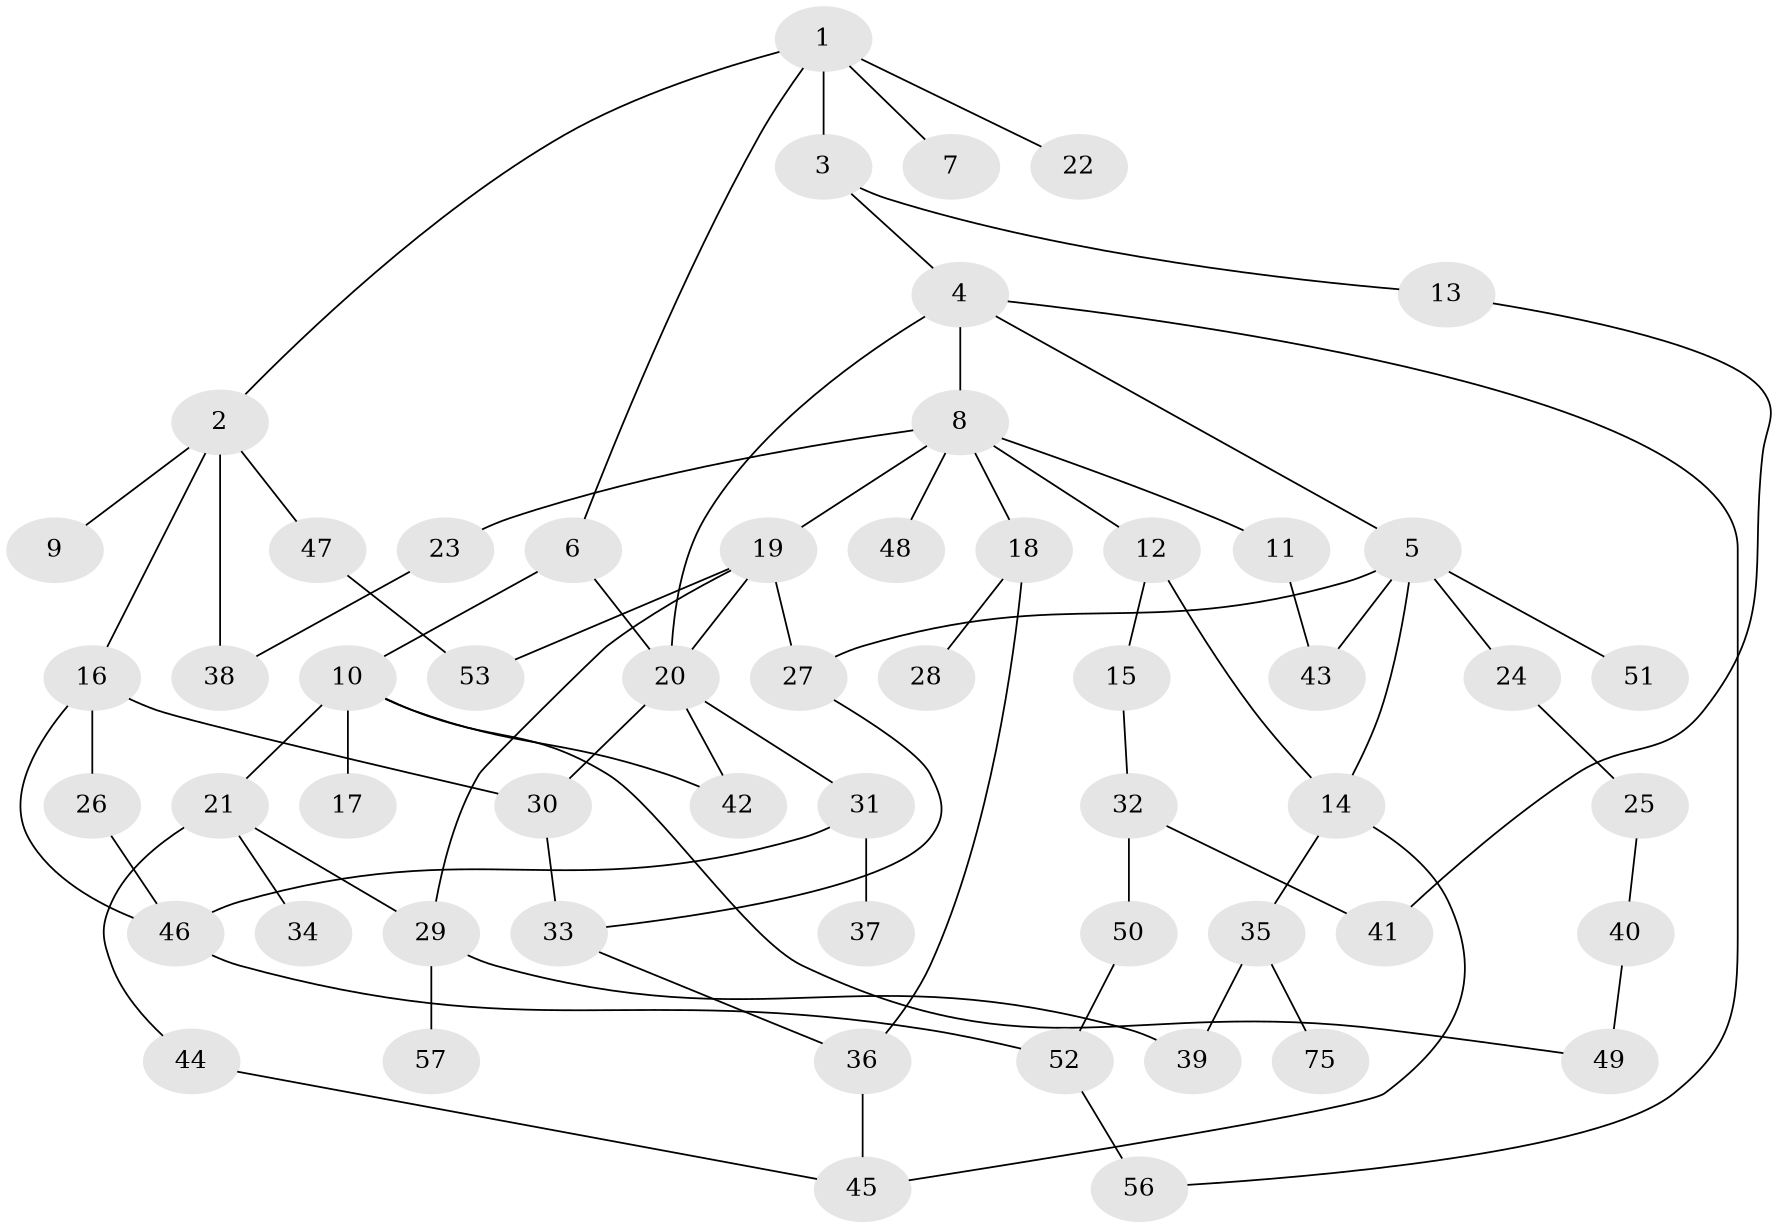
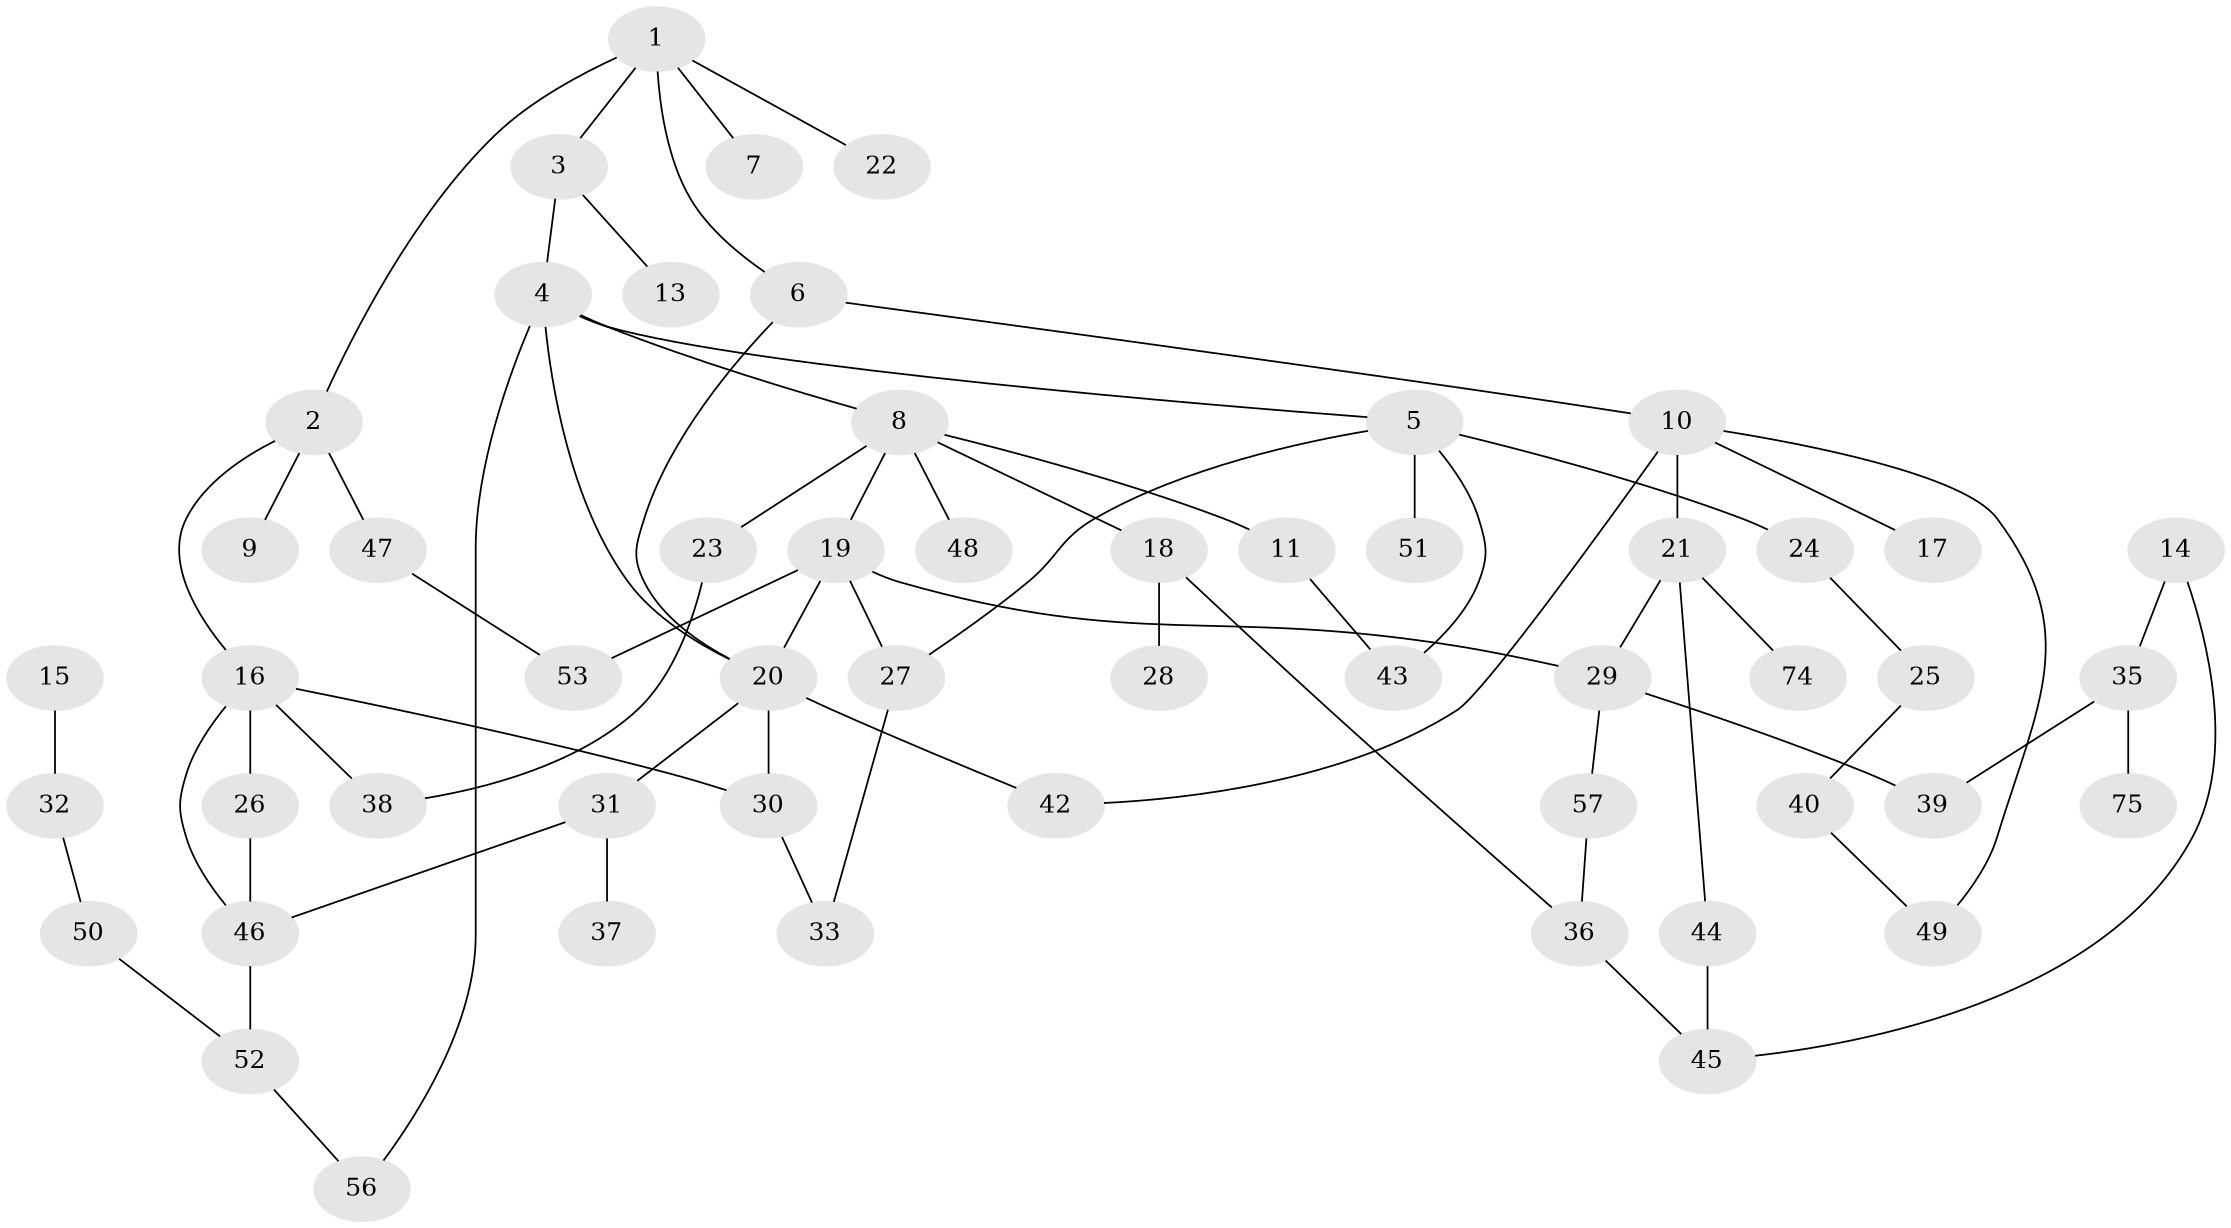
(220, 550) -> (314, 742)
(1152, 550) -> none
(1389, 681) -> none
(304, 934) -> (1798, 678)
(1384, 934) -> none
(683, 987) -> (1584, 870)
